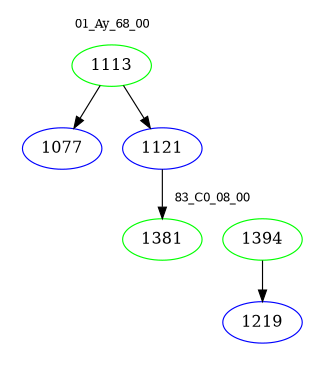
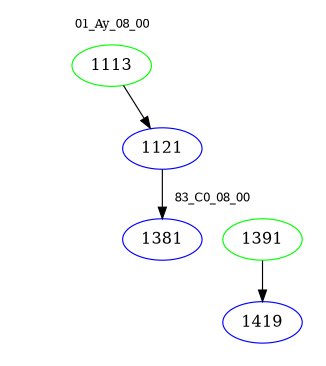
(112, 25) -> (112, 25)
(62, 149) -> none
(162, 239) -> (162, 239)
(263, 239) -> (263, 239)
(263, 322) -> (263, 322)
